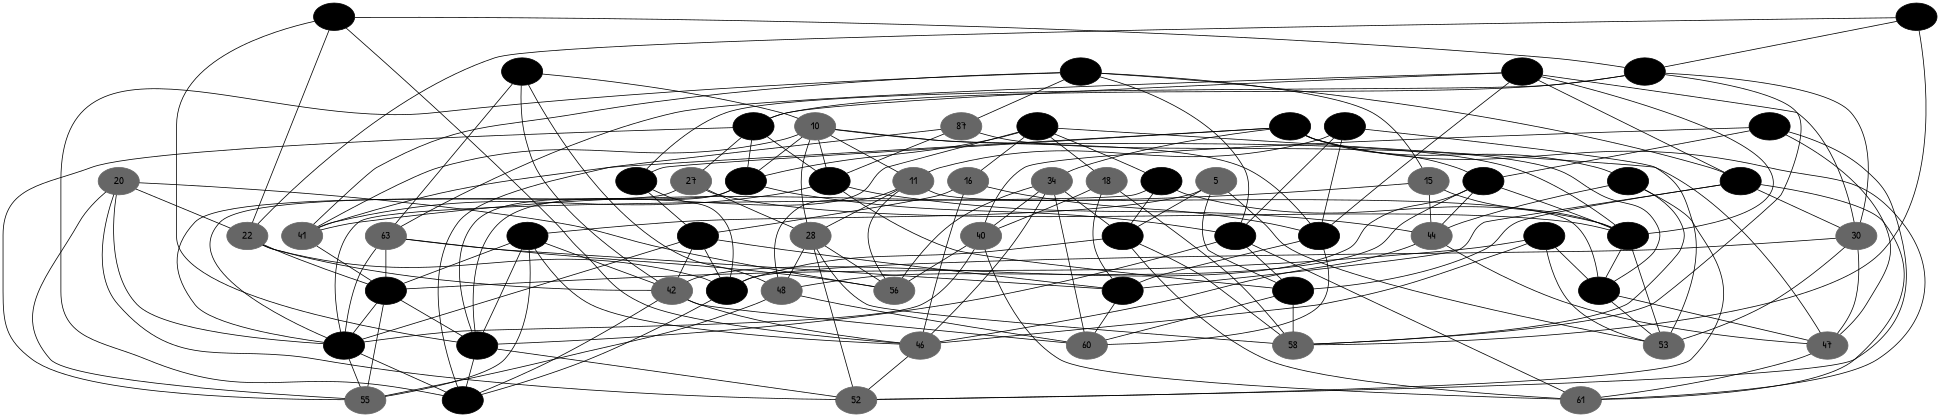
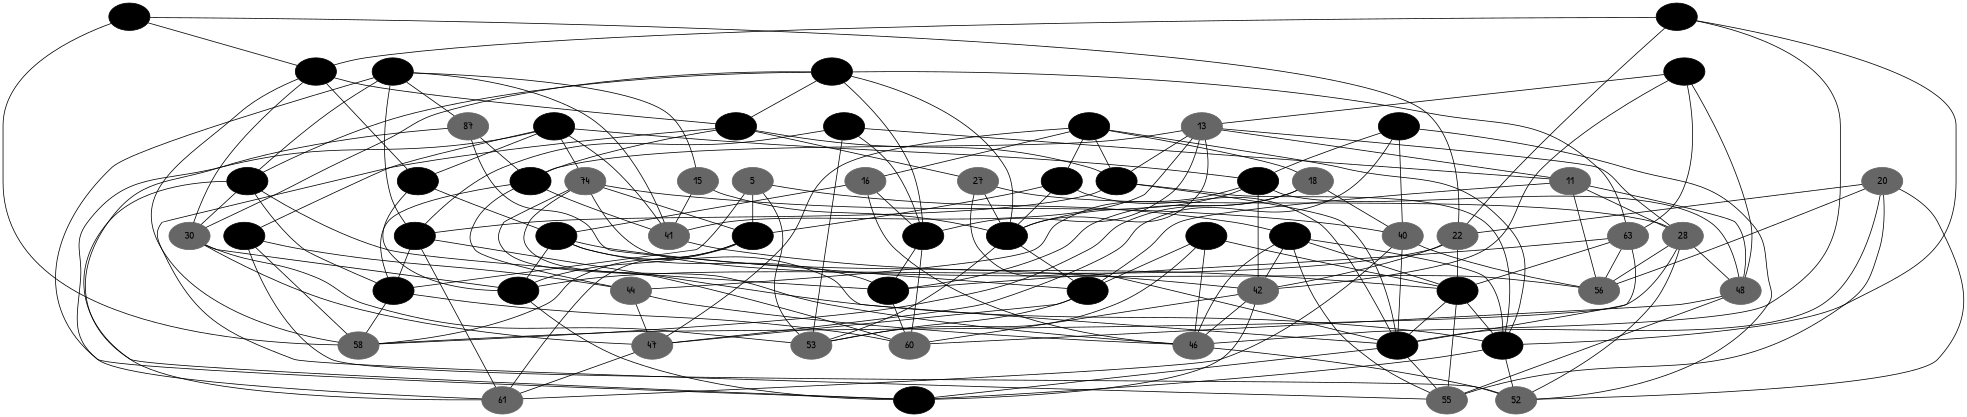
(815, 126) -> (1202, 126)
(1052, 181) -> (585, 181)
(1430, 209) -> none
